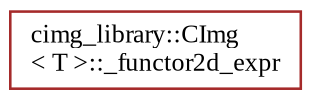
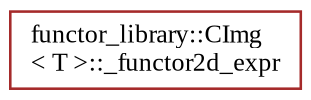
(156, 50) -> (156, 50)
